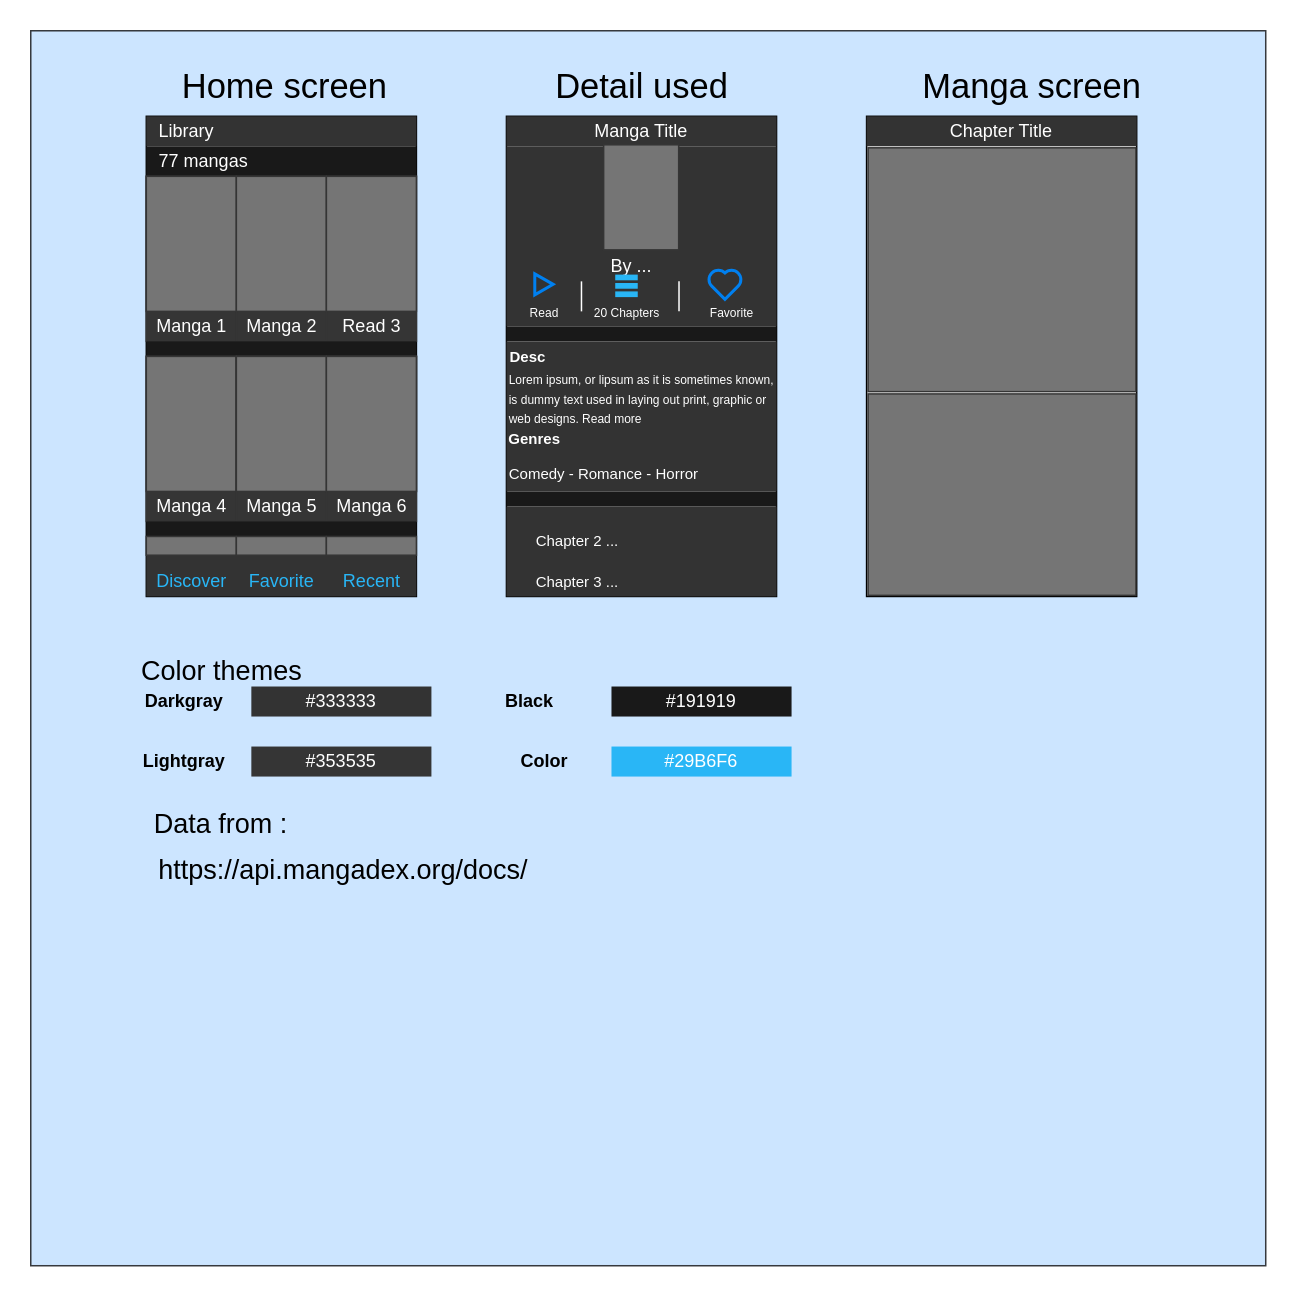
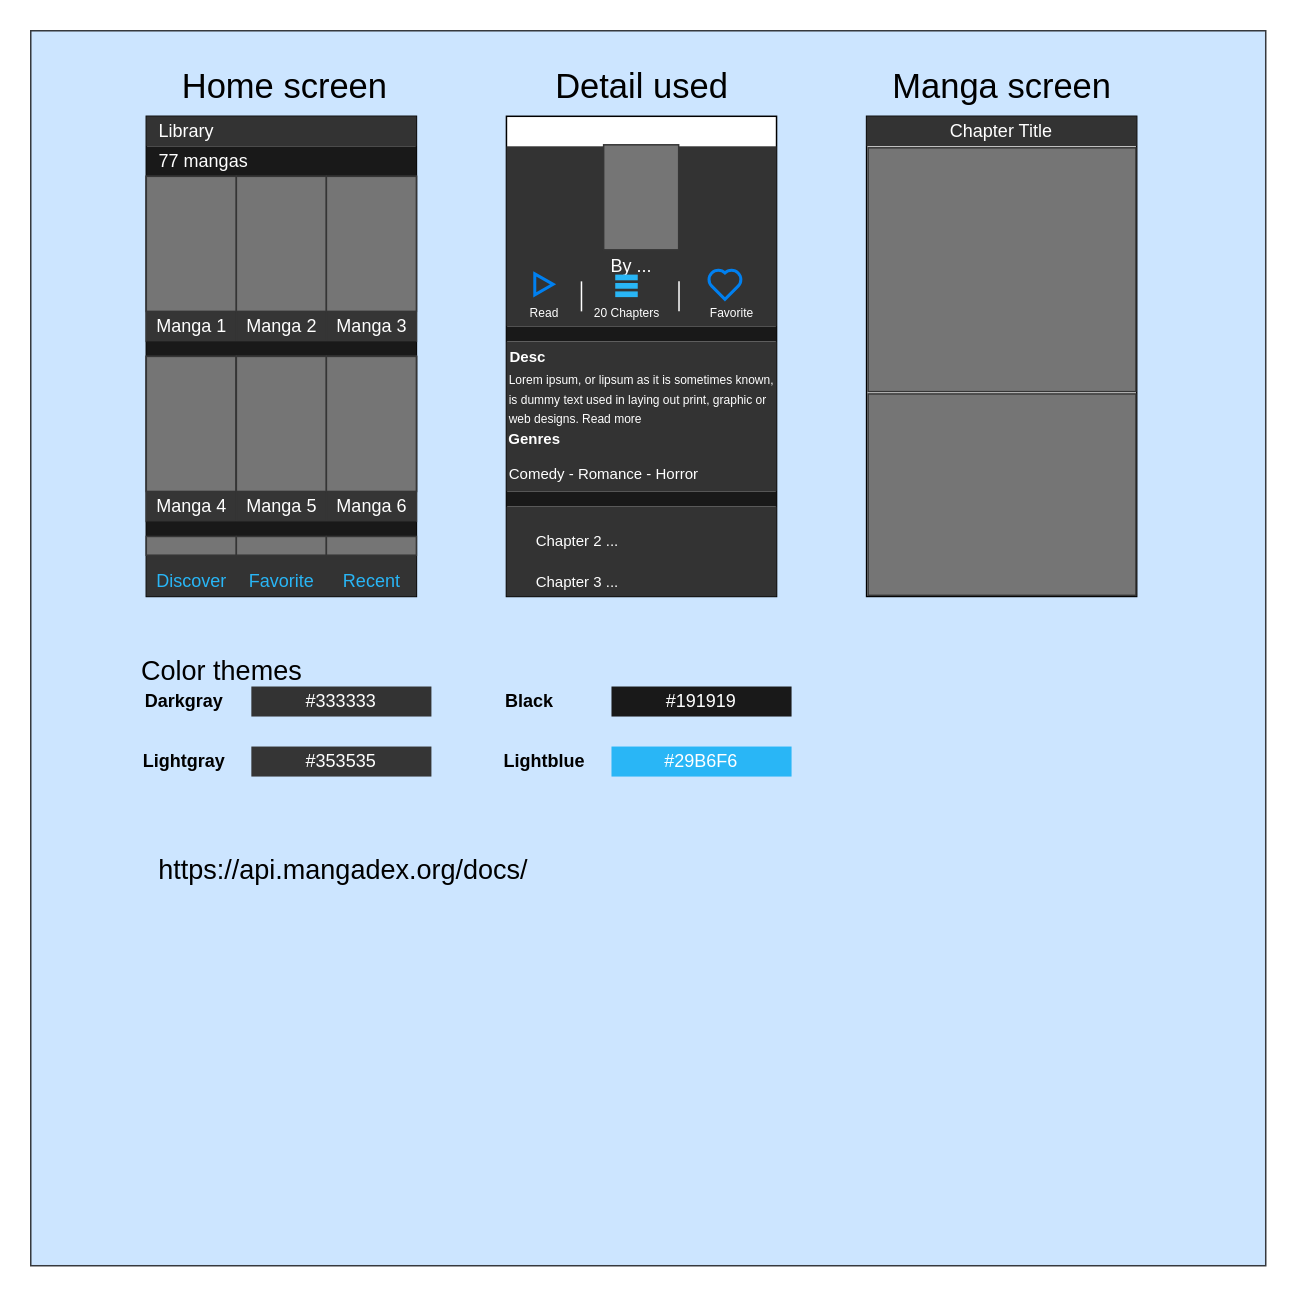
(1031, 86) -> (1001, 86)
(641, 131) -> none
(372, 326) -> (372, 326)
(545, 761) -> (545, 761)
(224, 824) -> none
